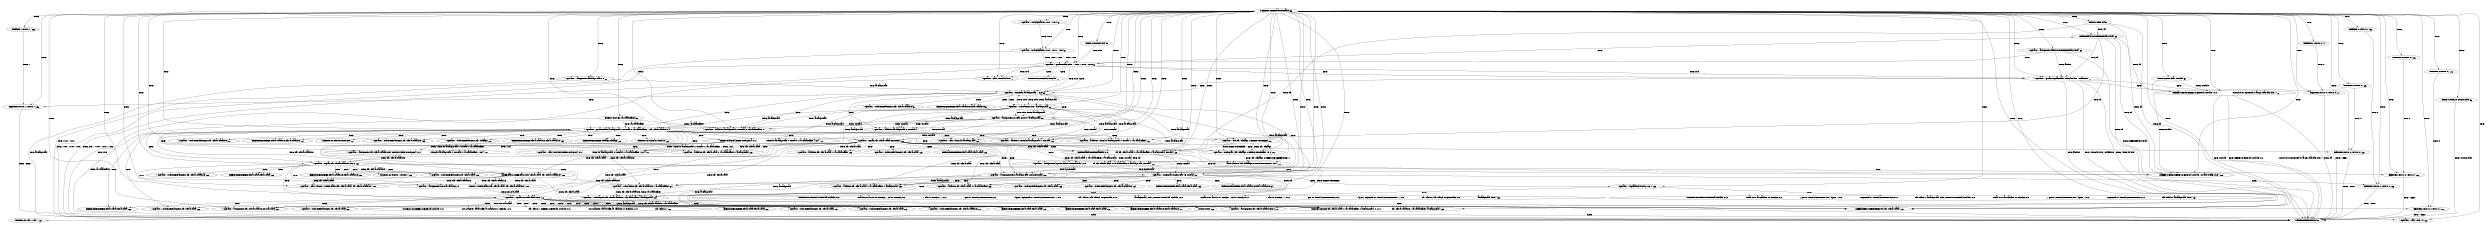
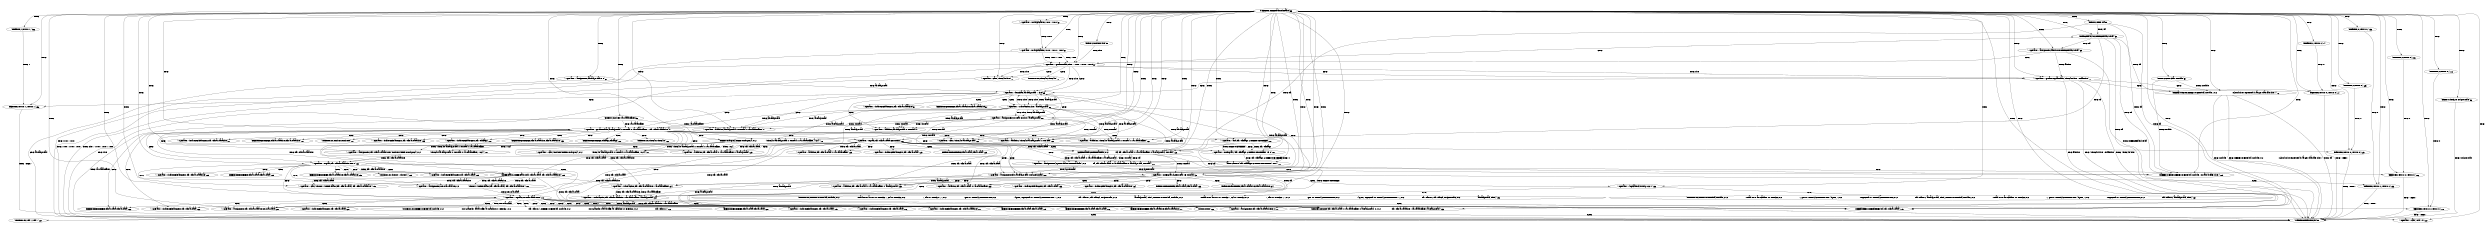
(1118, 21) -> none
(2086, 60) -> (2077, 43)
